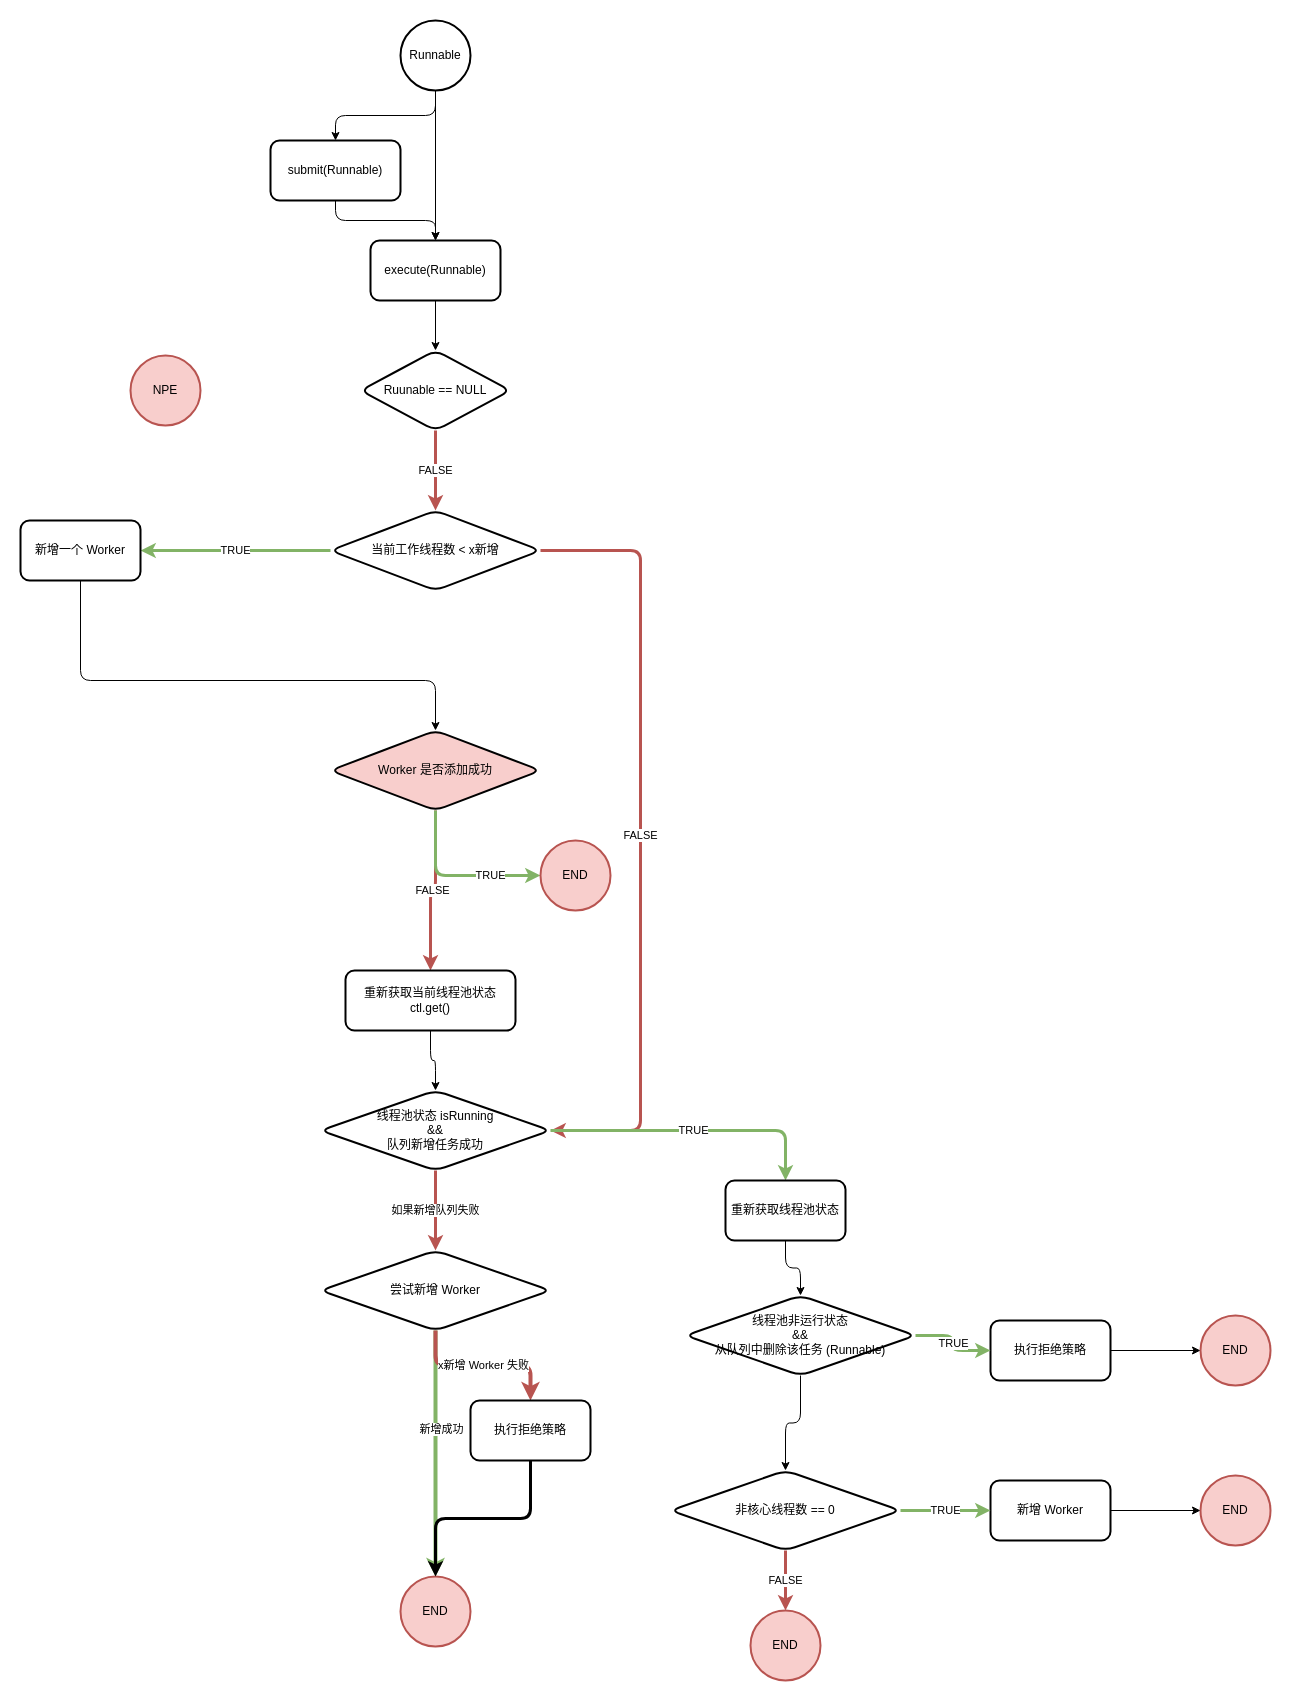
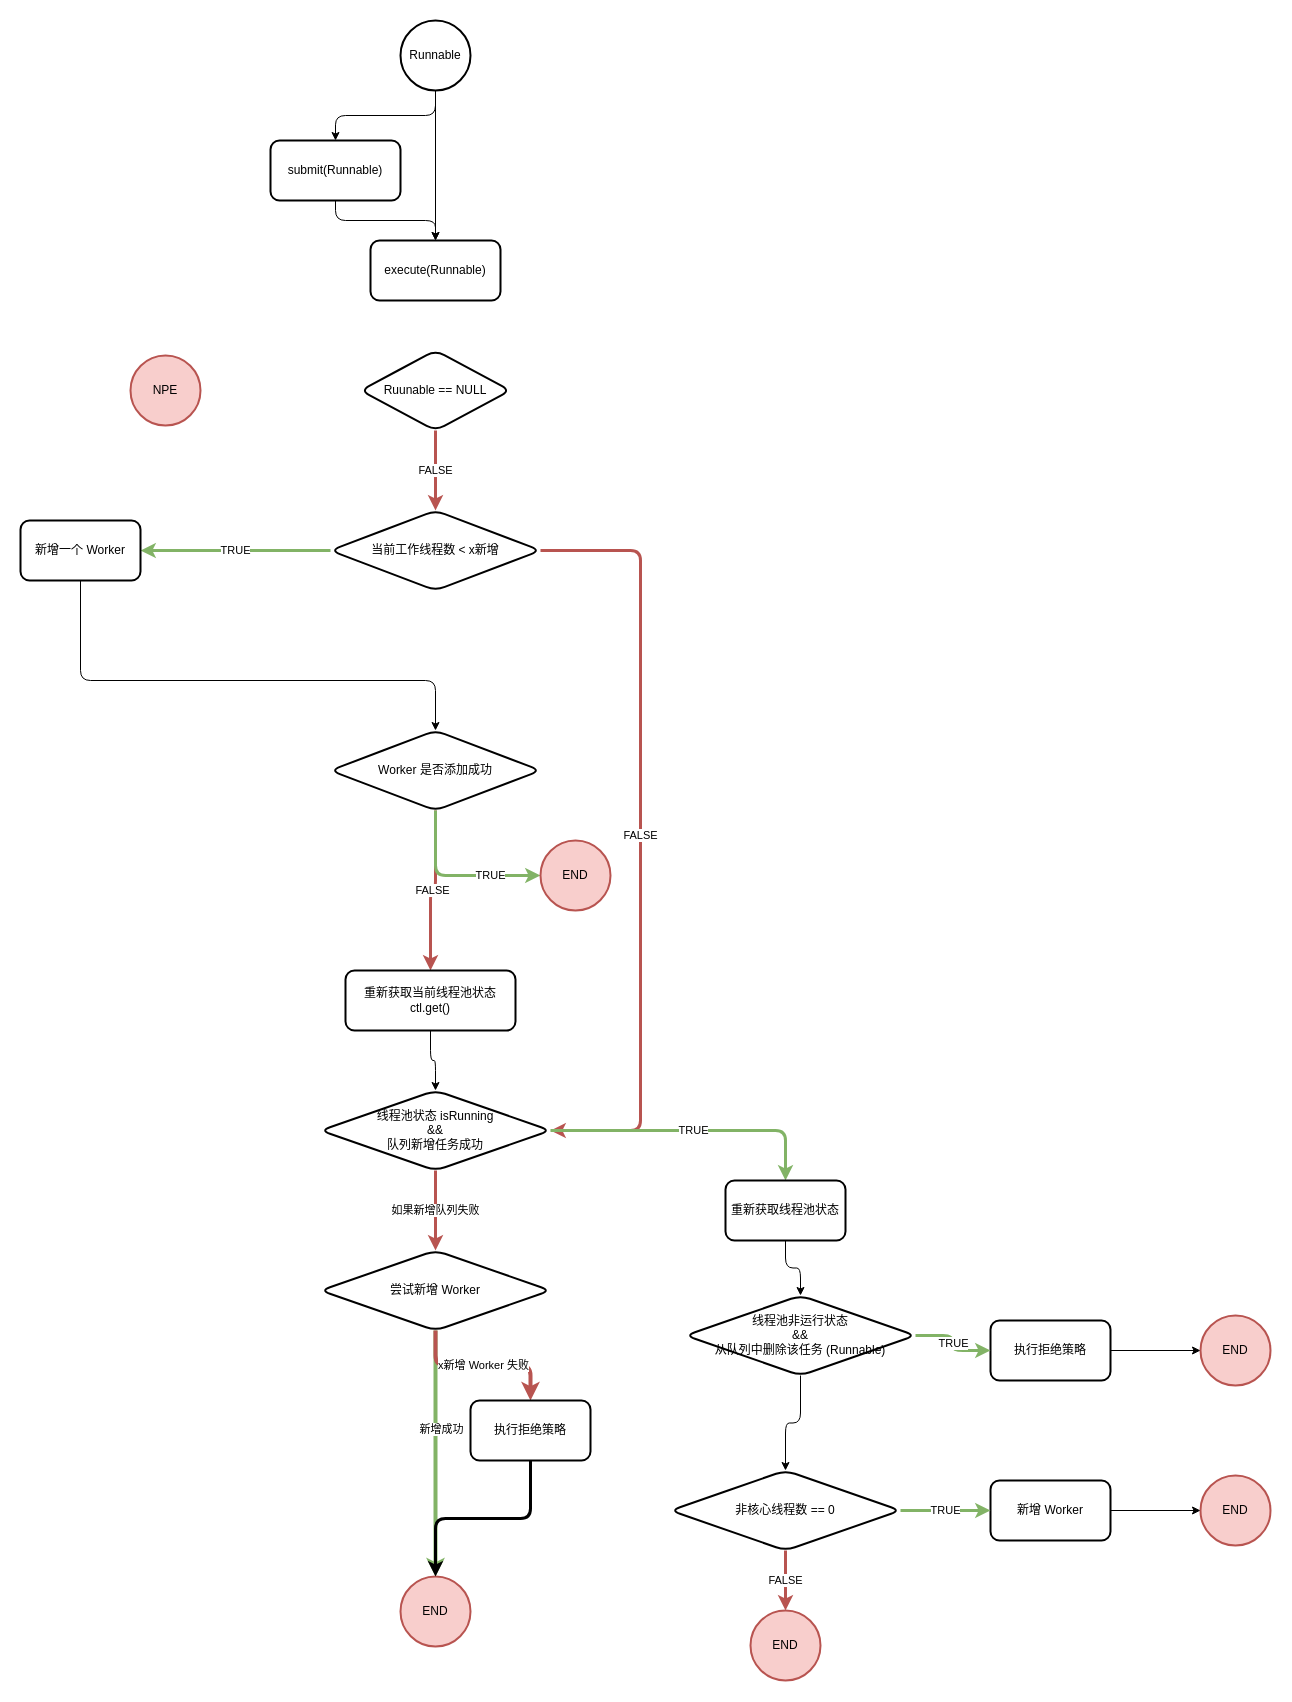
(436, 322) -> none
(436, 771) -> (436, 771)
